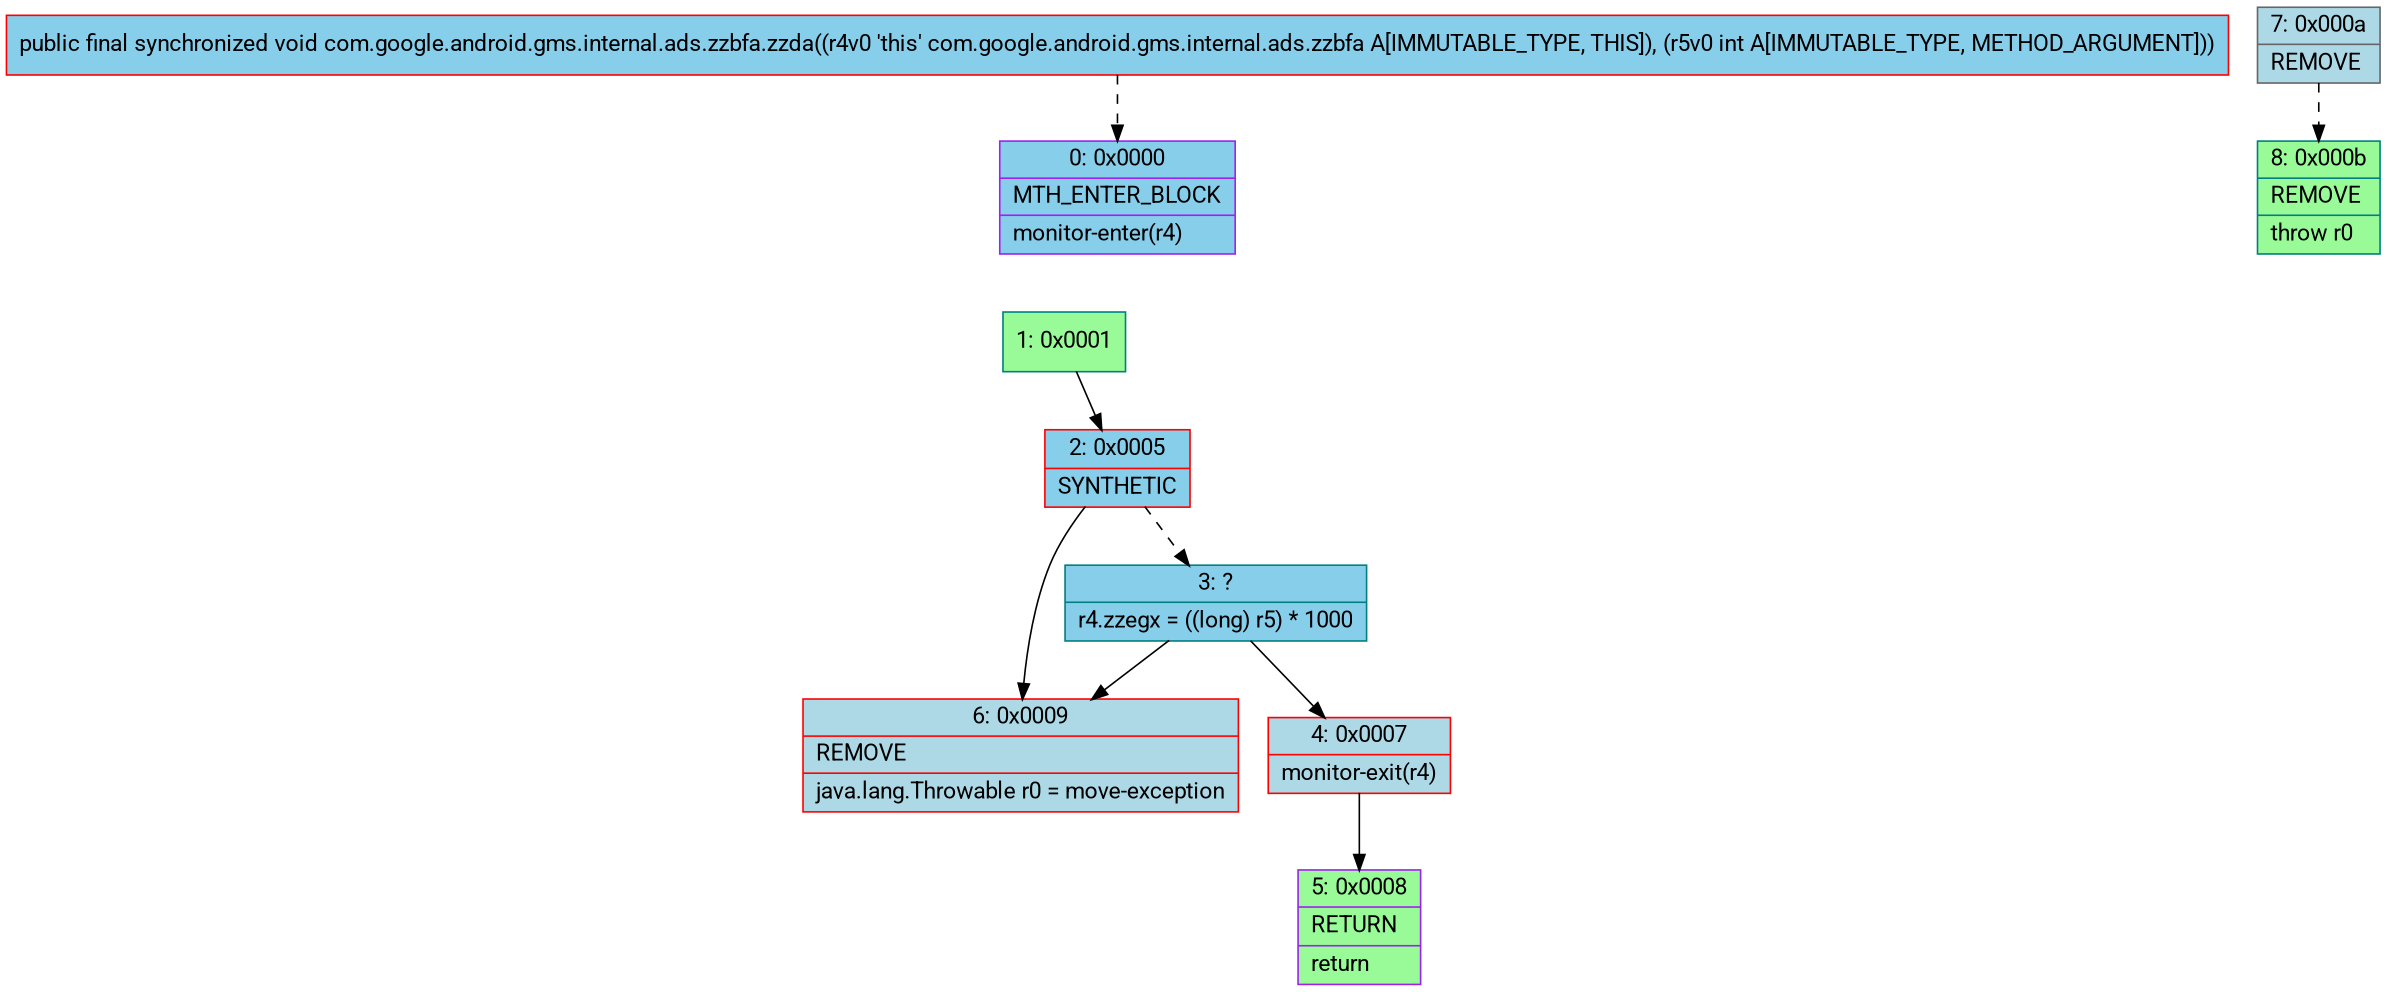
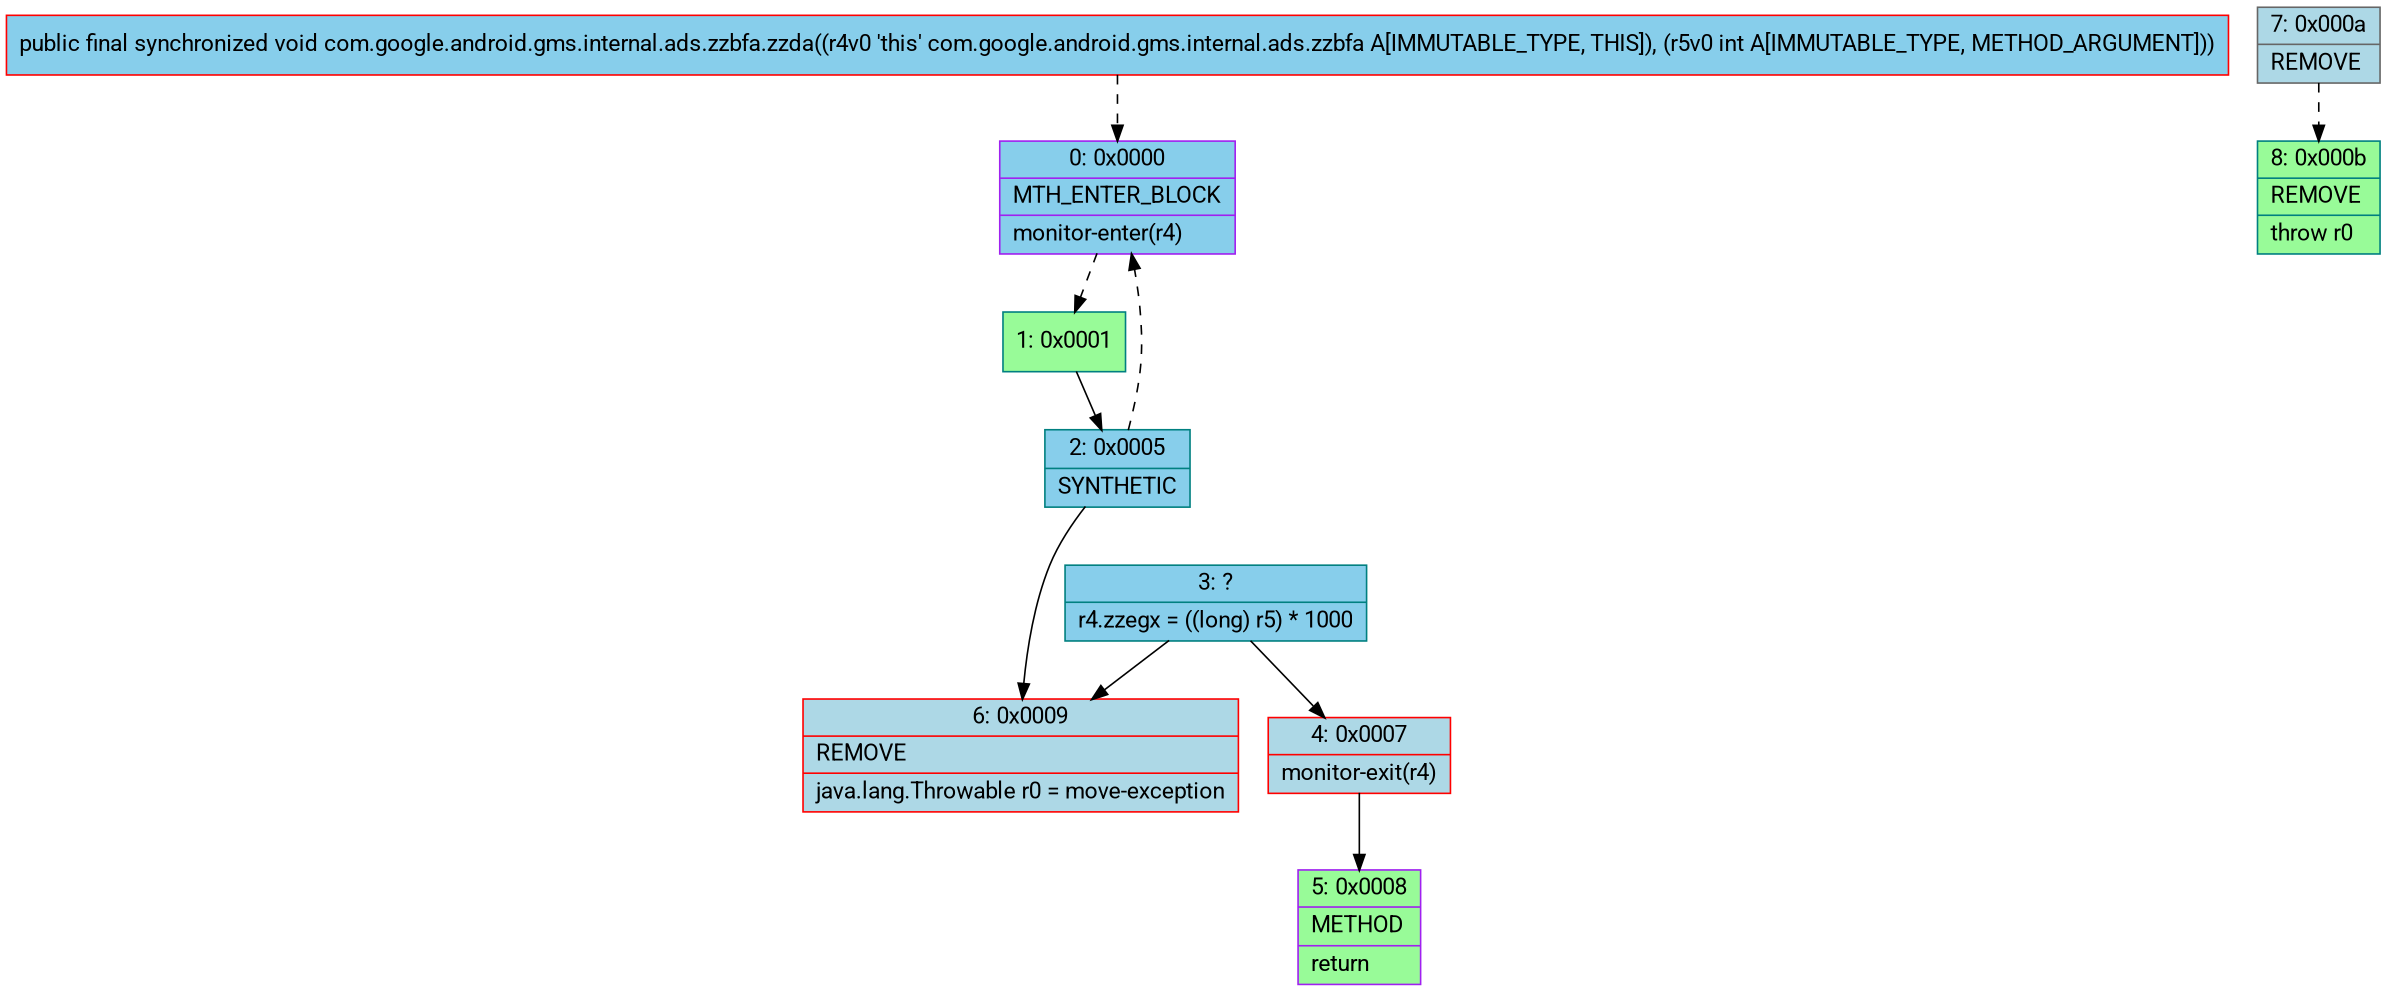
none -> (1089, 275)
(1117, 468) -> (1117, 468)
(1162, 530) -> (1141, 350)
(1354, 926) -> (1358, 926)
